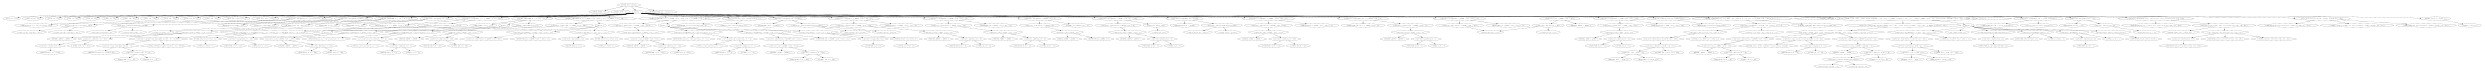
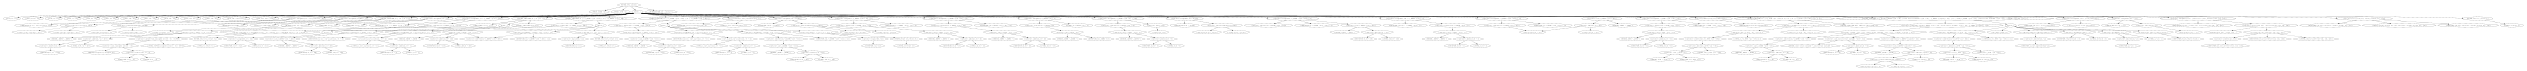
(1268, 28) -> (1327, 22)
